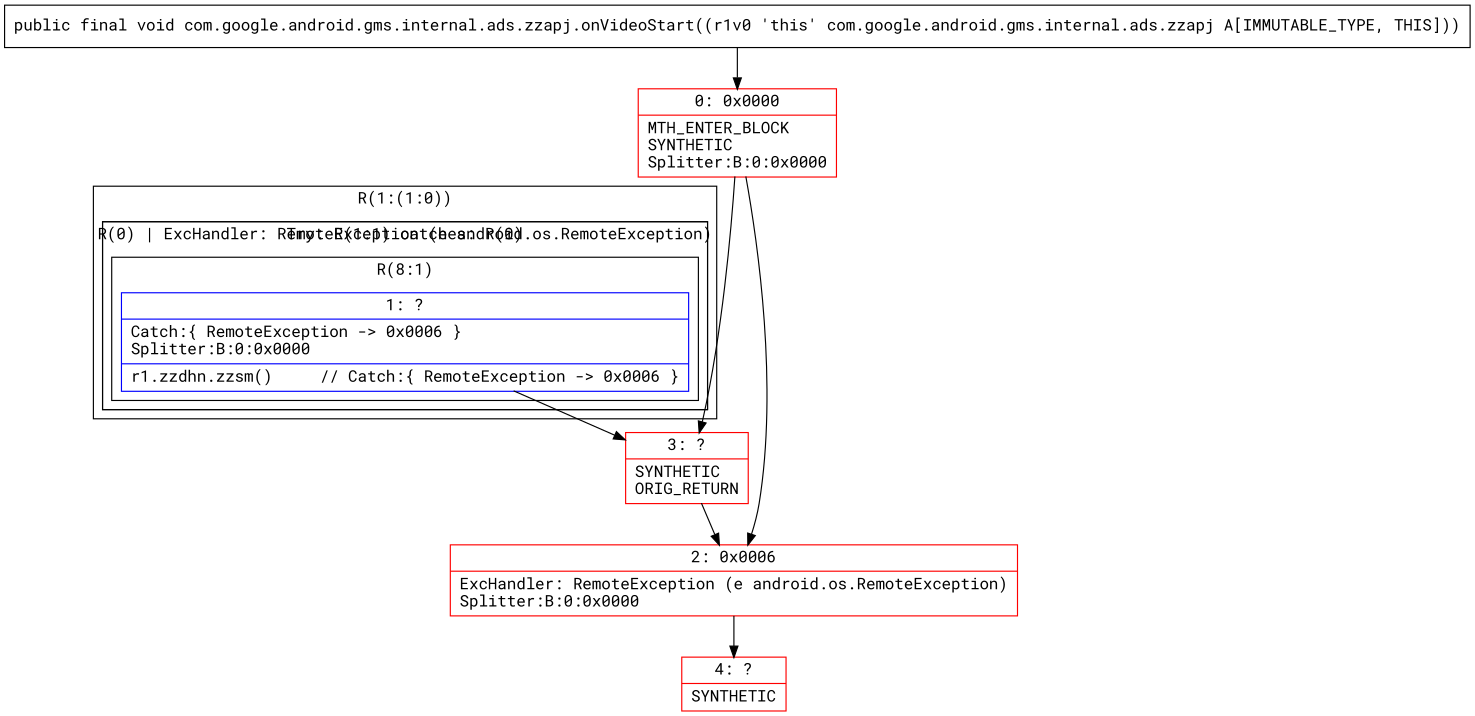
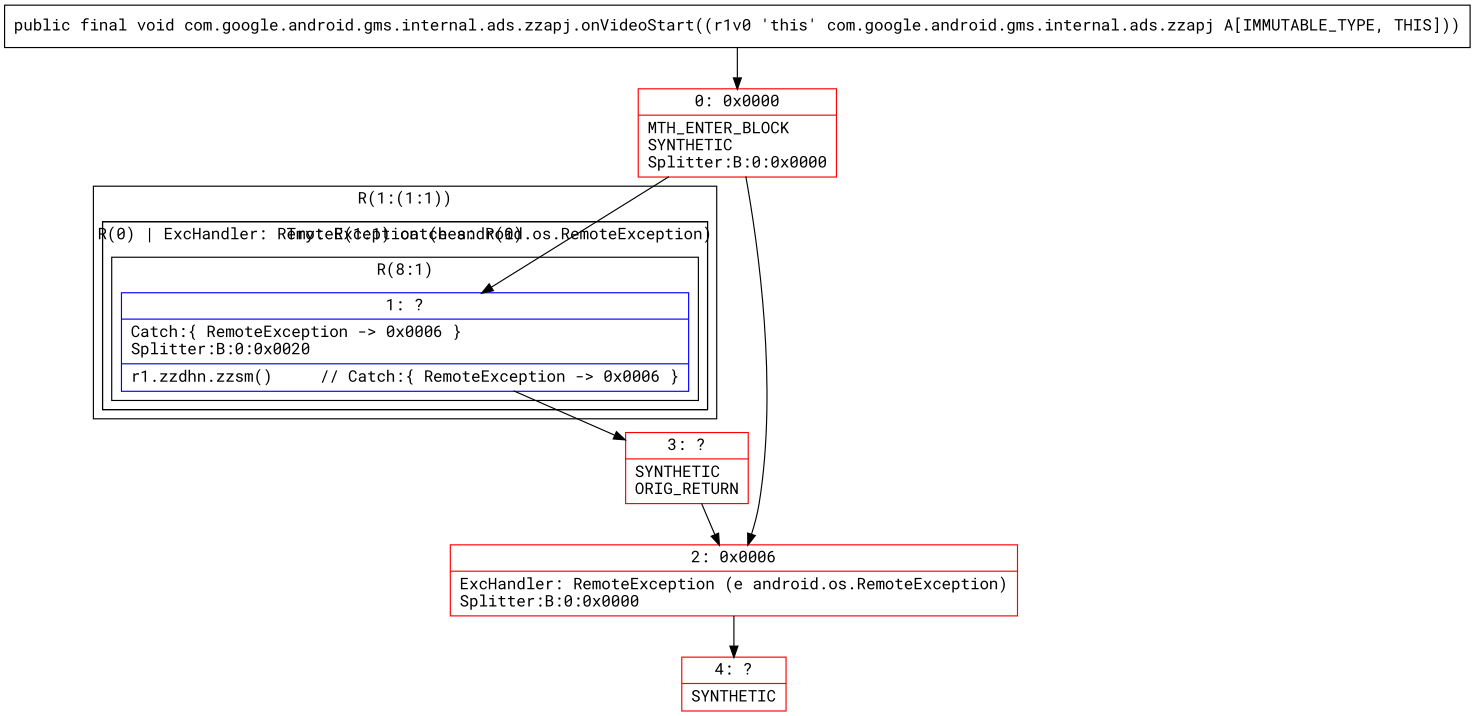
(405, 199) -> (405, 199)
(724, 294) -> (580, 232)
(221, 349) -> (221, 349)
